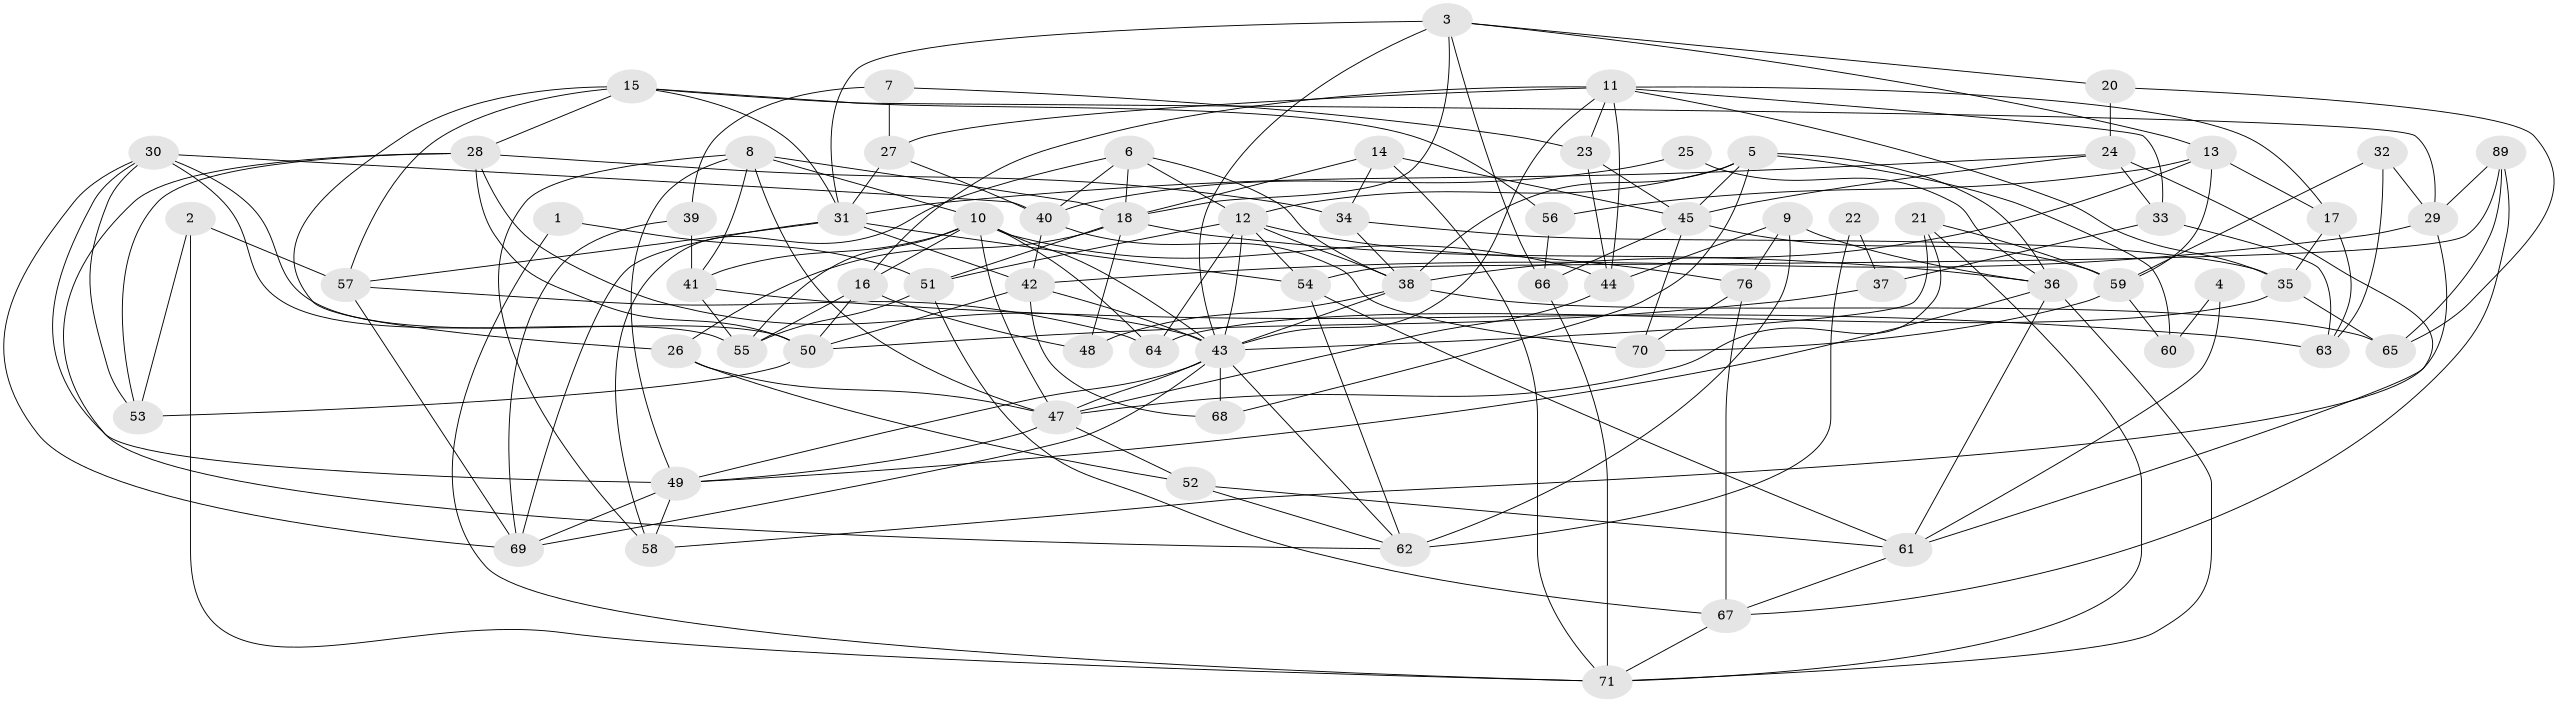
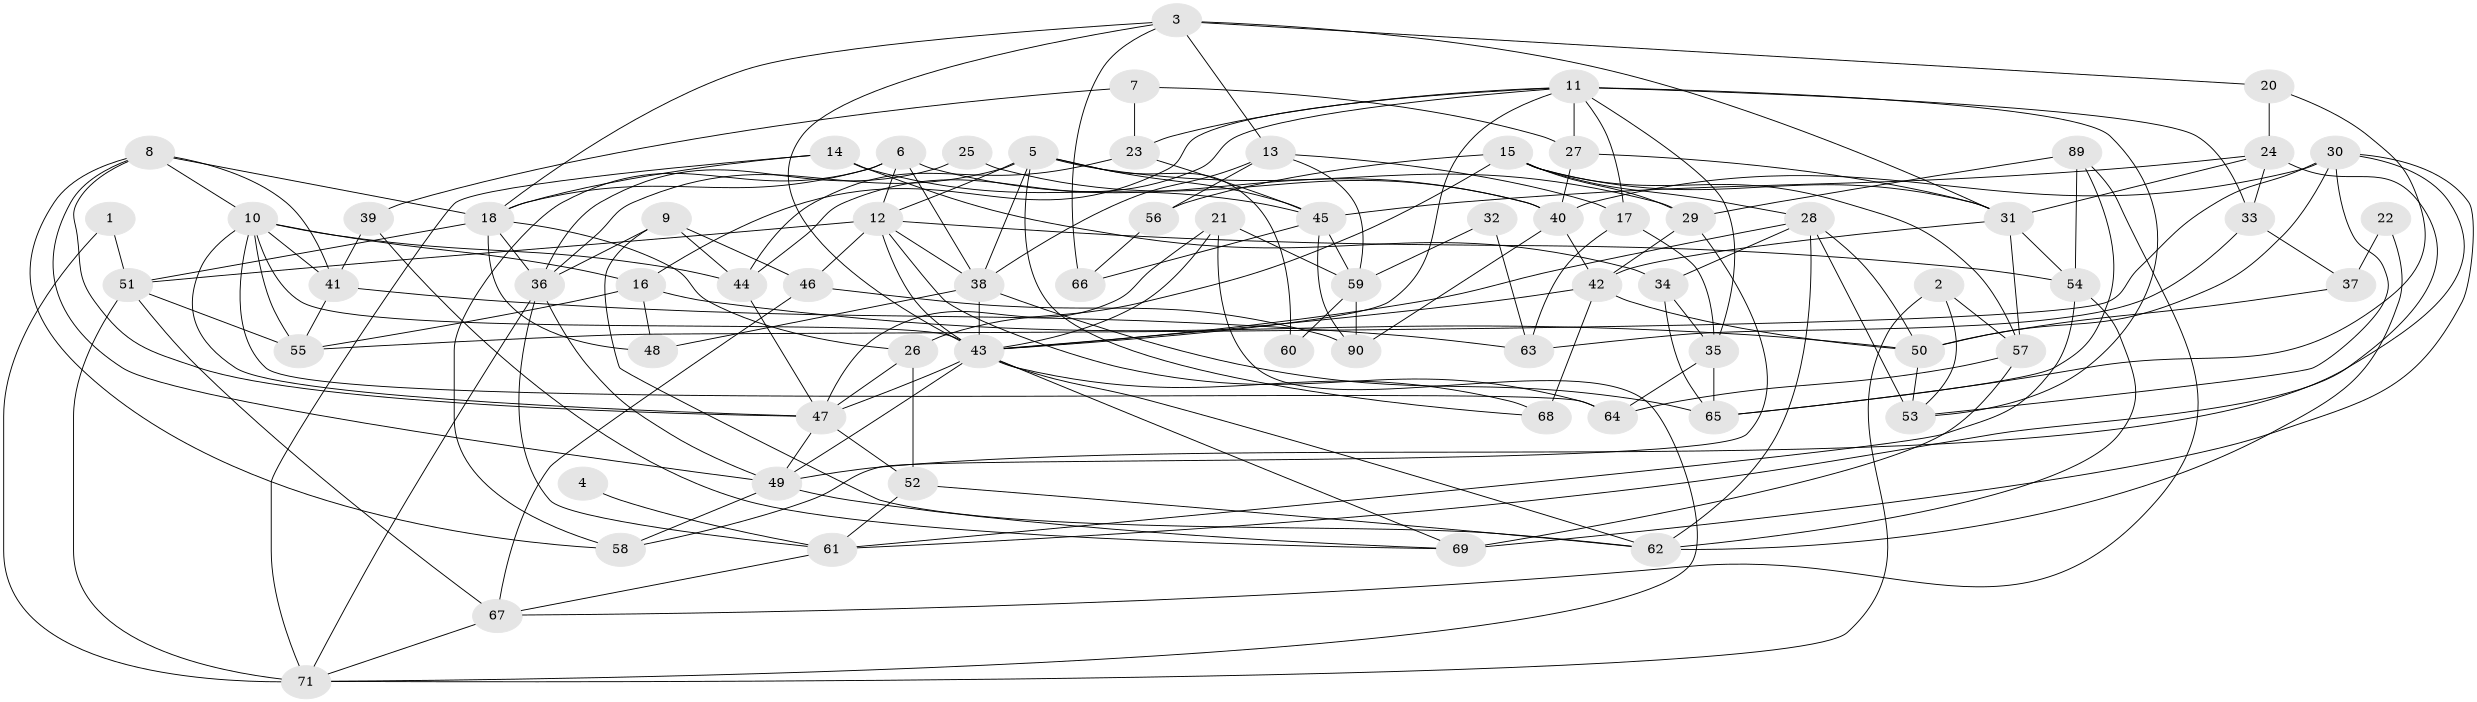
none -> (2070, 121)
(2408, 186) -> (1396, 175)
(1380, 257) -> (1676, 355)
(1745, 285) -> (808, 285)
(608, 295) -> none
(2192, 321) -> none
(1640, 351) -> (1356, 351)
(1606, 469) -> (74, 553)
